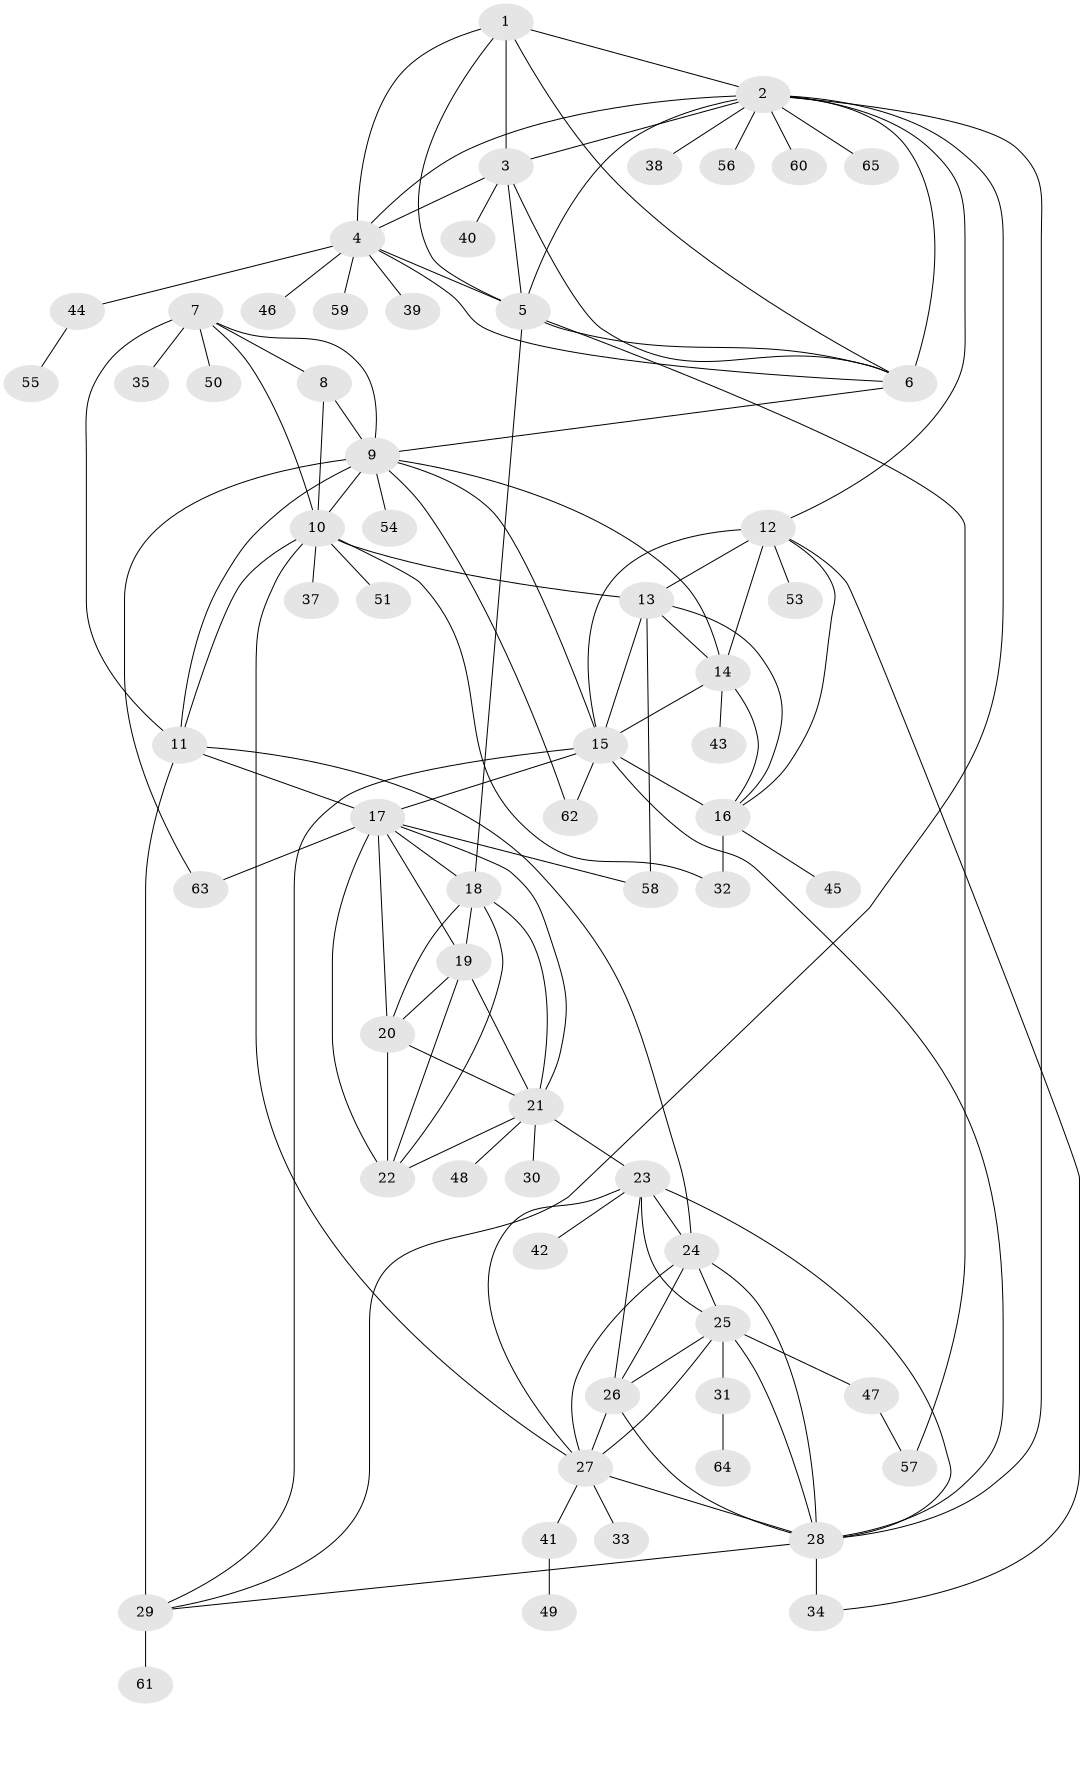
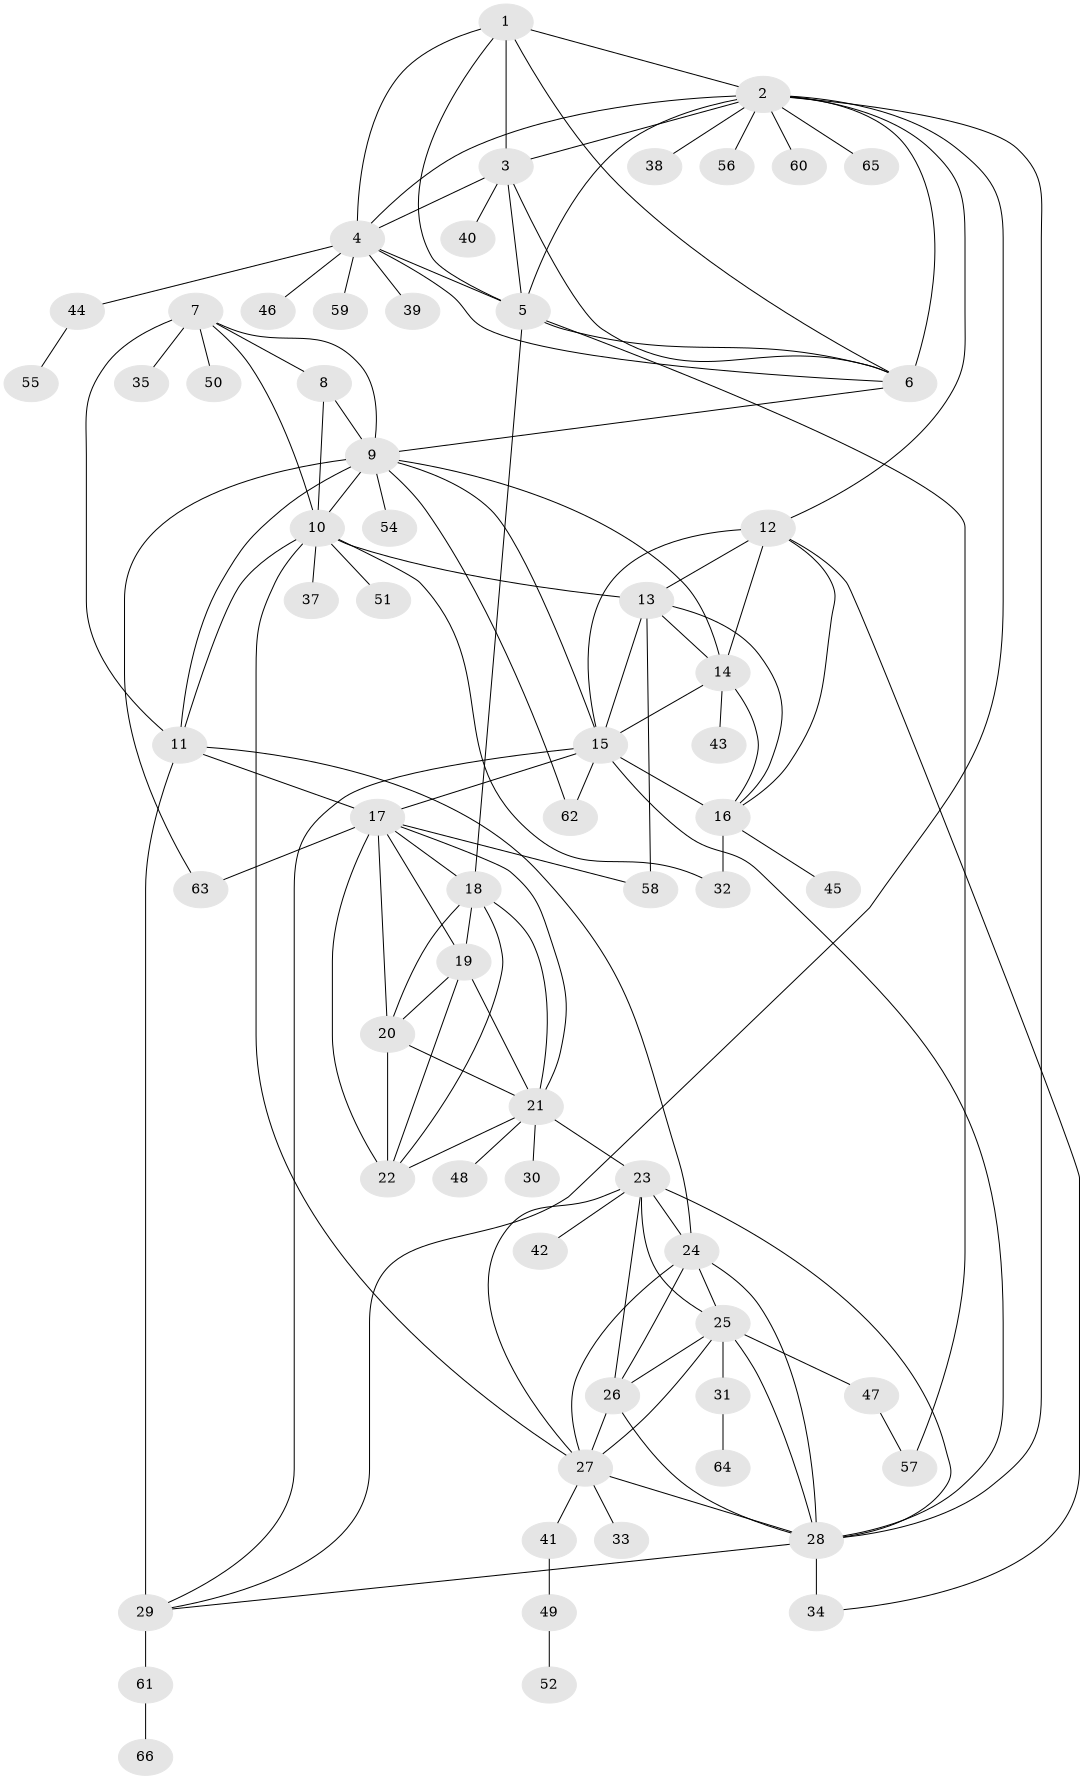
(795, 600) -> none
none -> (549, 1685)
none -> (146, 1757)
